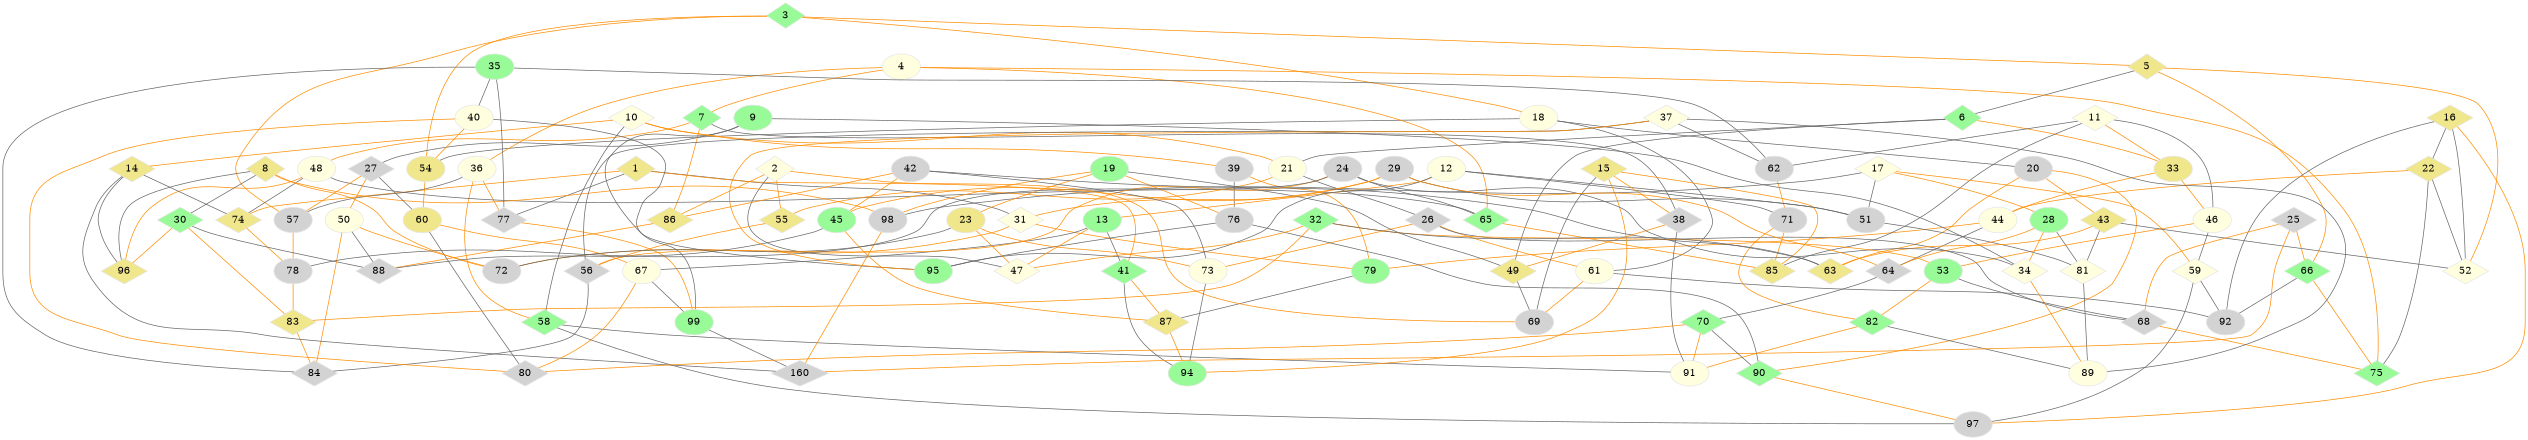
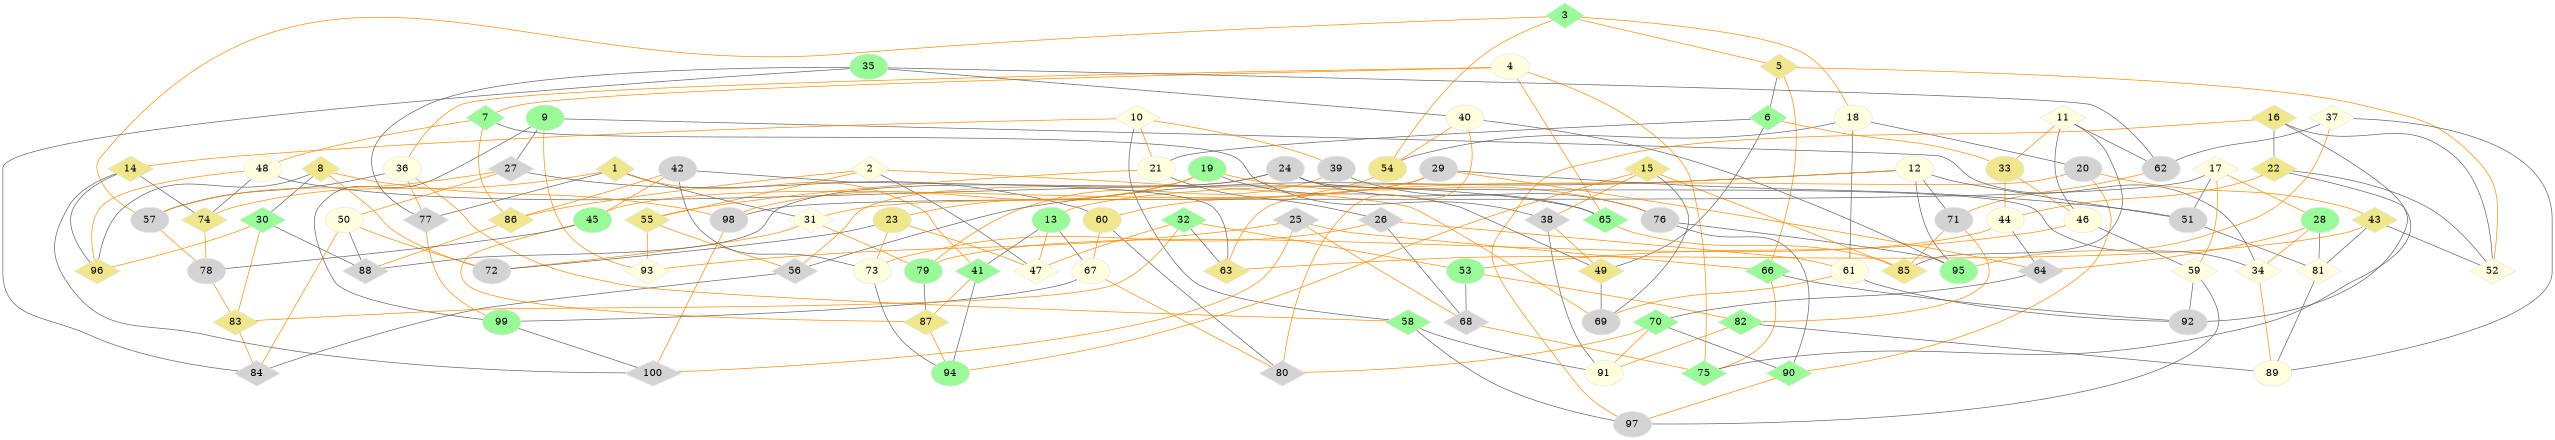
(1074, 132) -> (1348, 183)
none -> (647, 271)
(800, 373) -> (653, 373)
